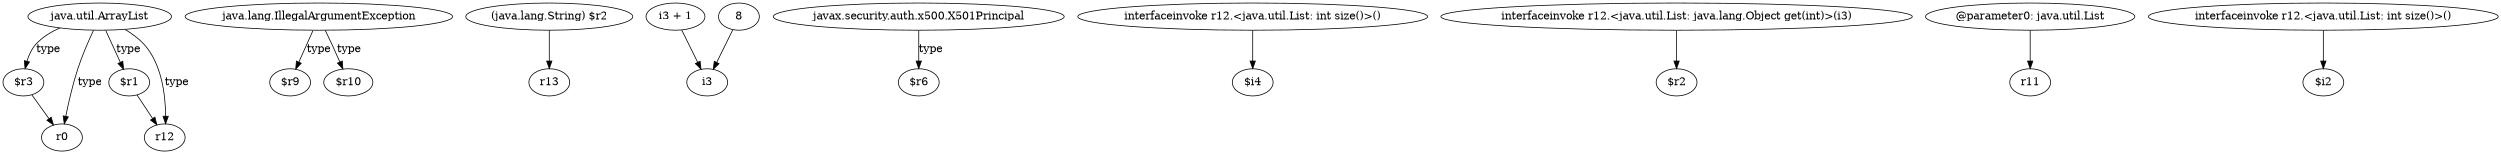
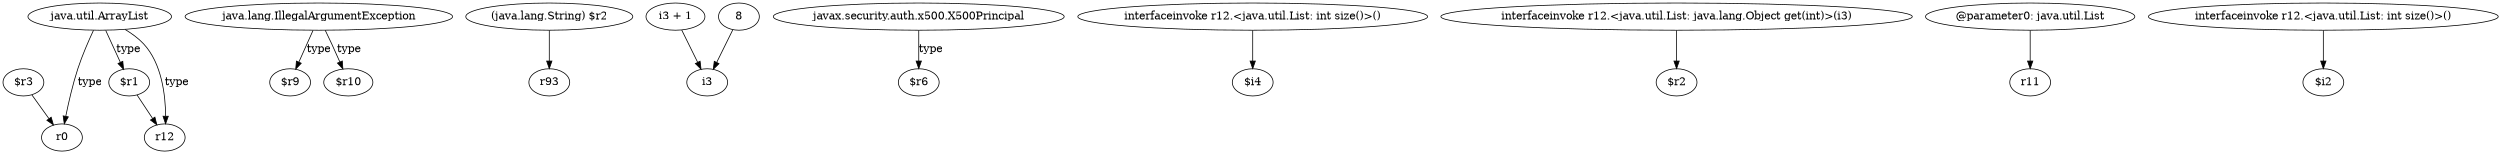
(919, 17) -> (919, 17)
(39, 41) -> none
(549, 82) -> (549, 82)
